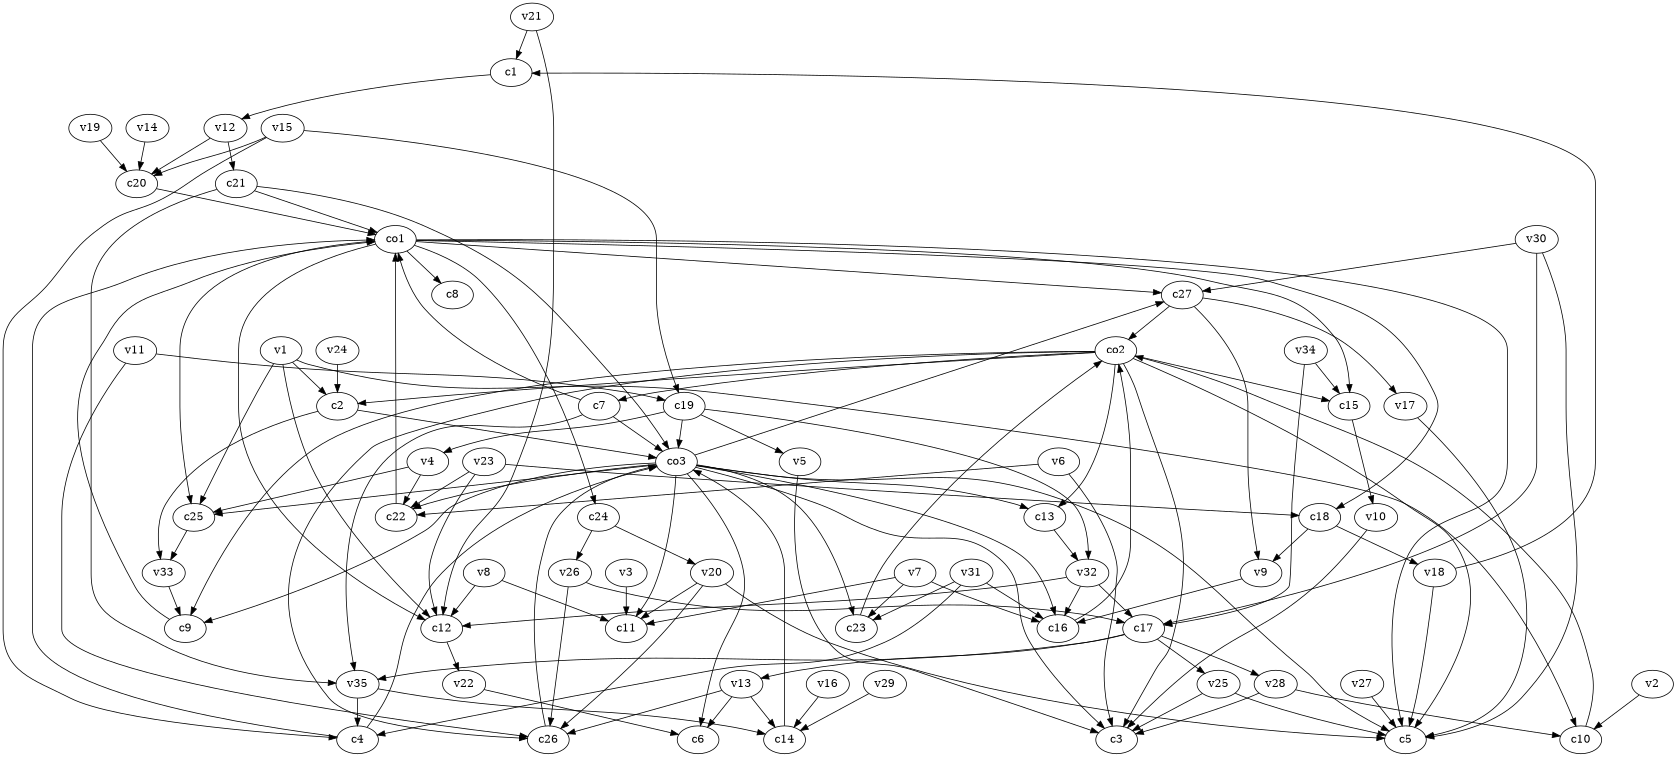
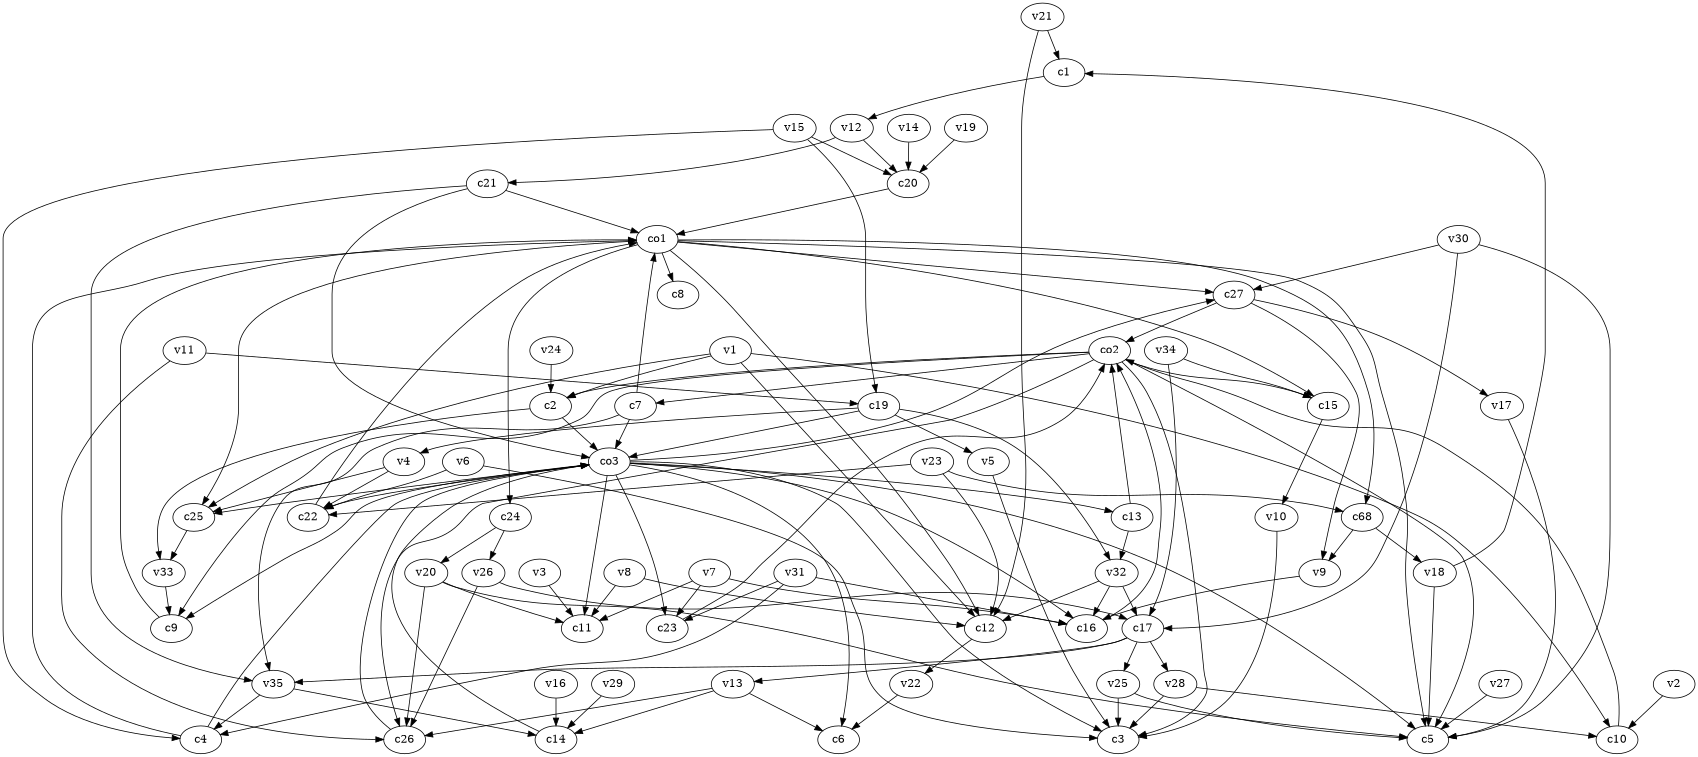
(1102, 438) -> (1121, 438)
(1320, 517) -> (1362, 517)
